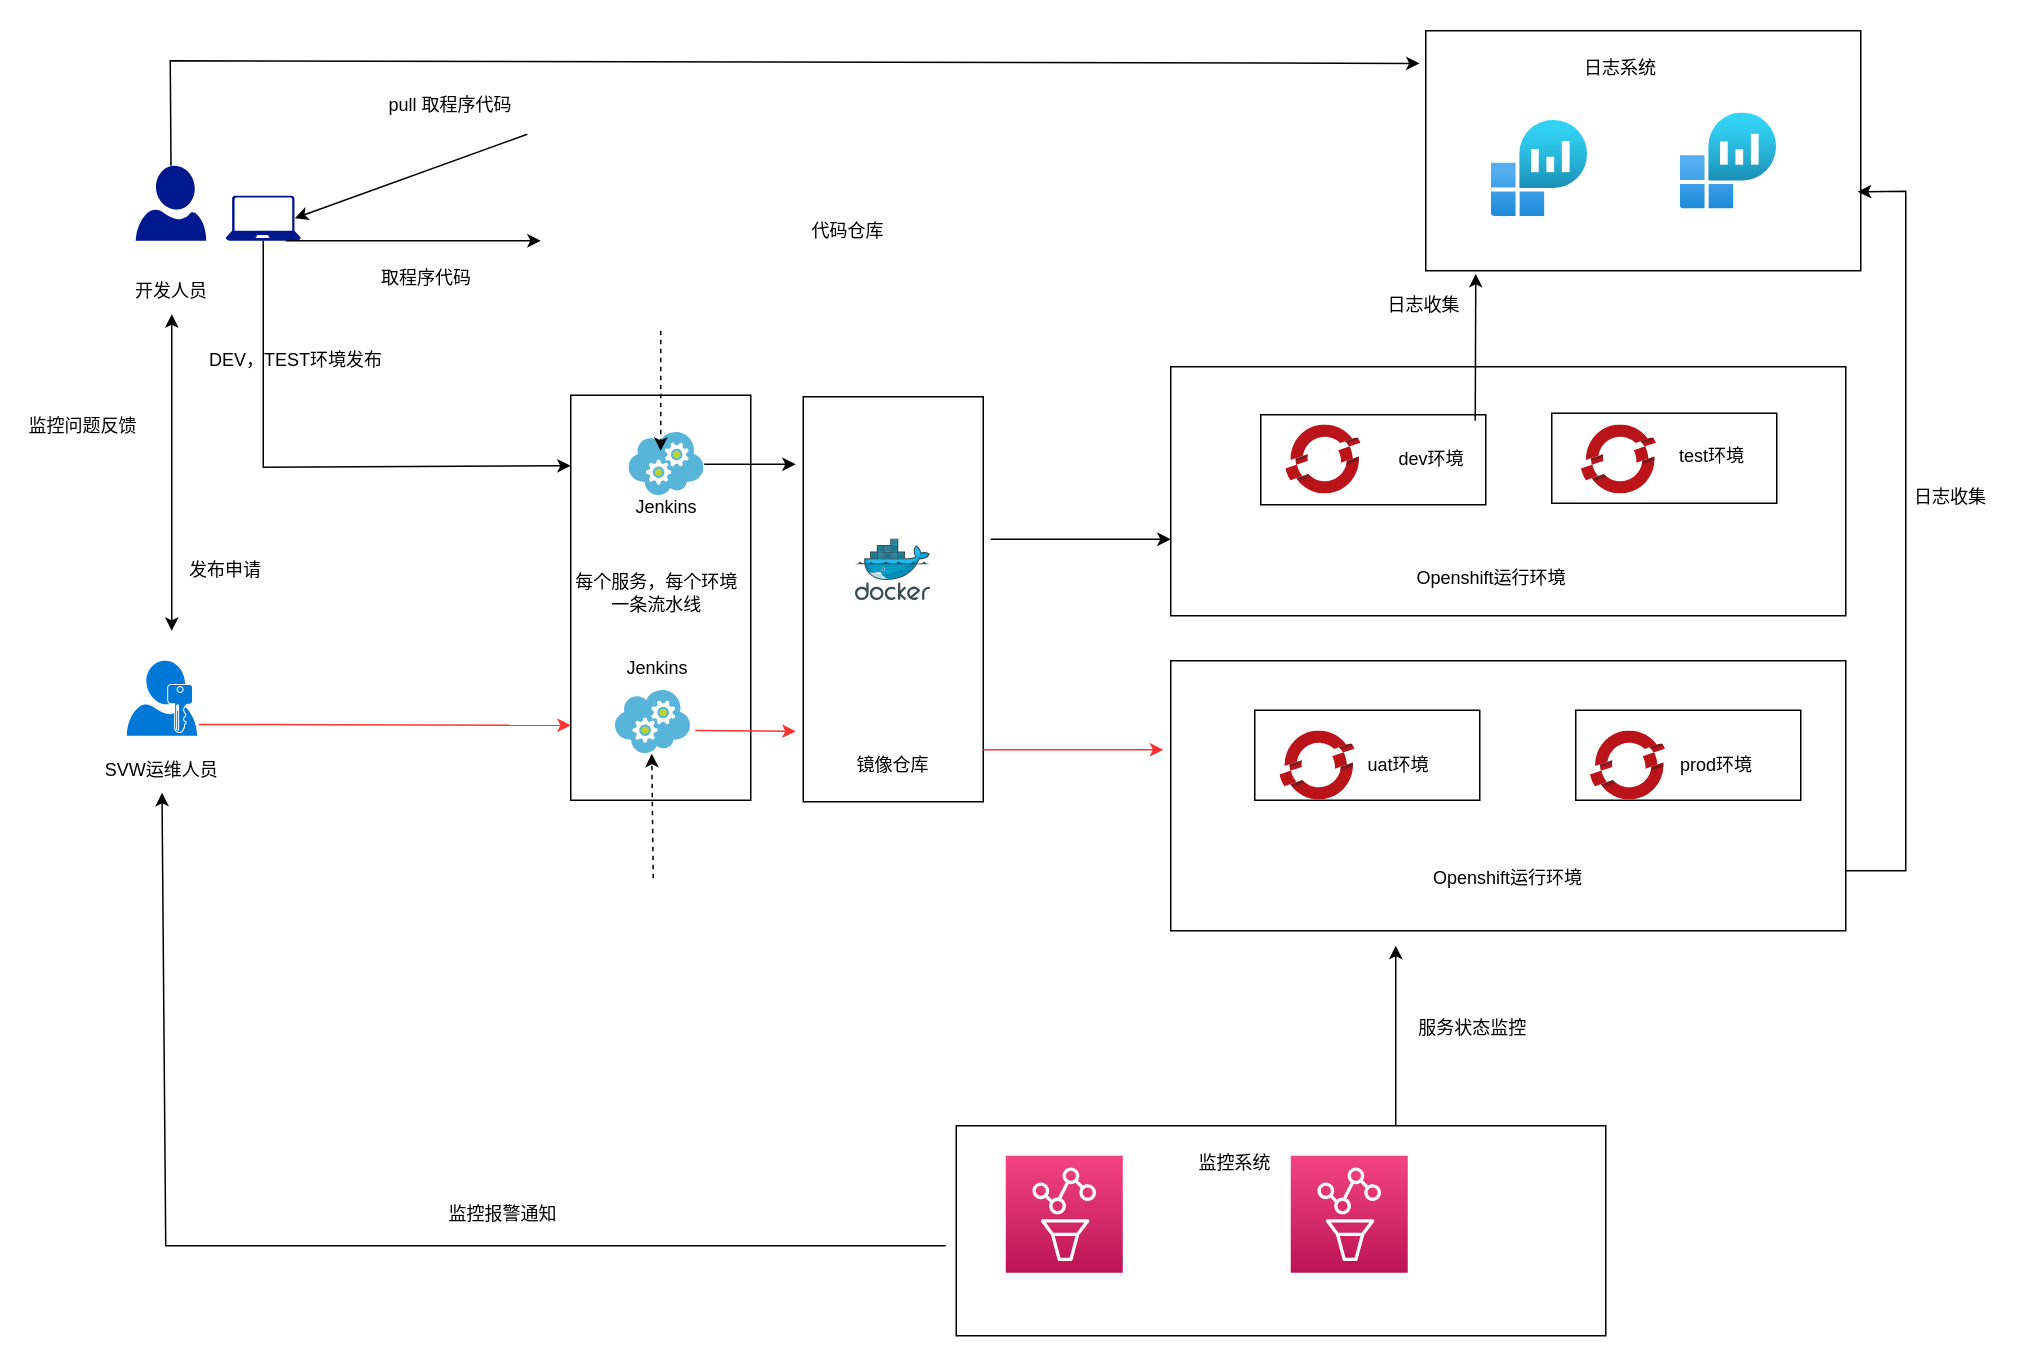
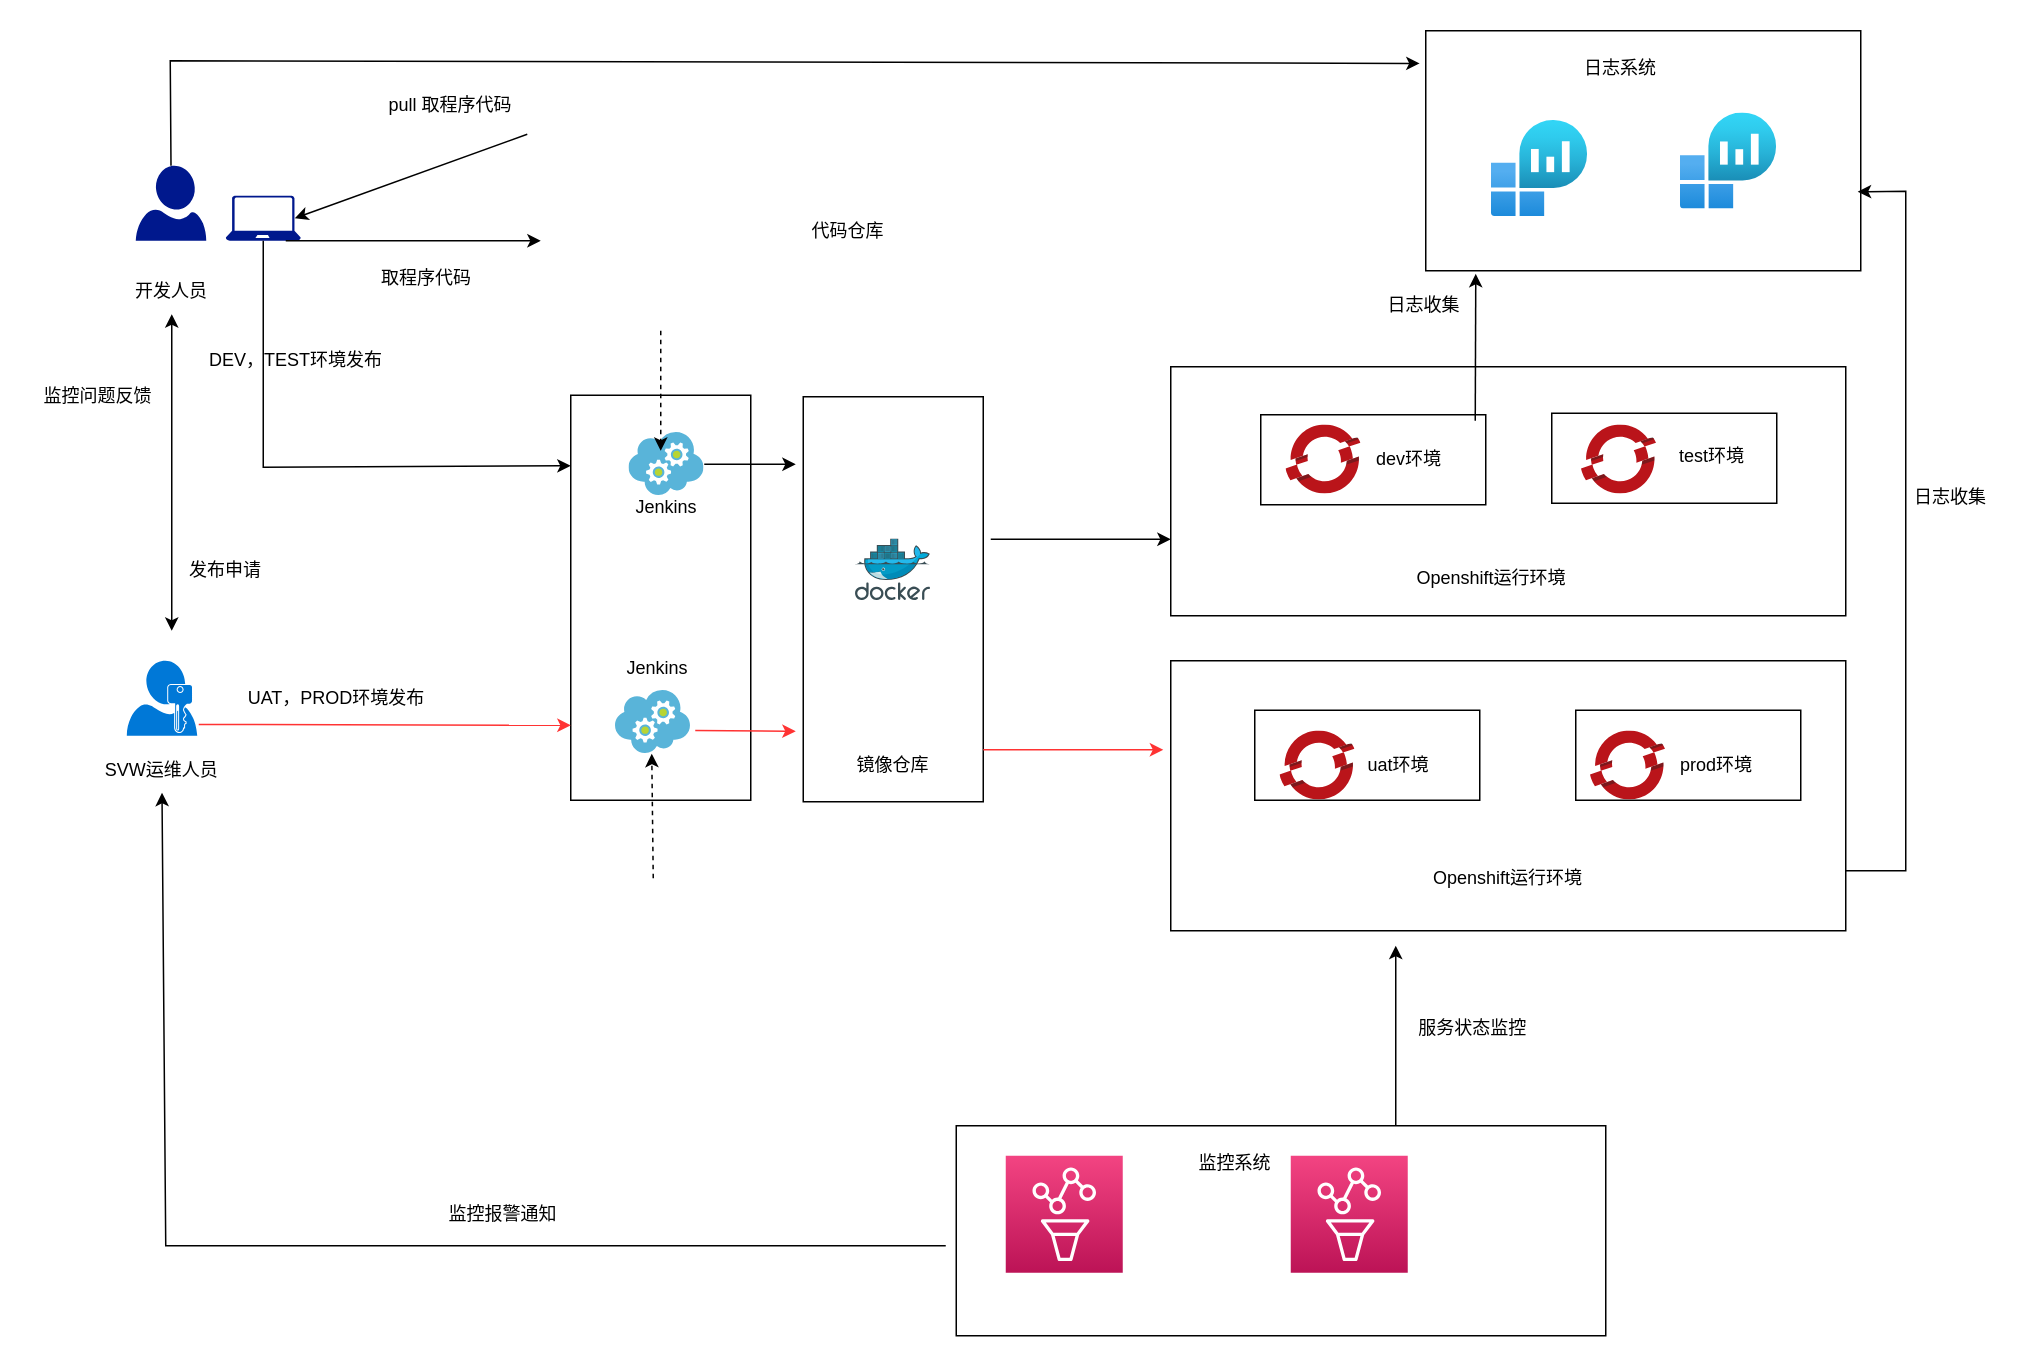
(83, 427) -> (98, 397)
(1432, 460) -> (1409, 460)
(657, 593) -> none
none -> (337, 698)
